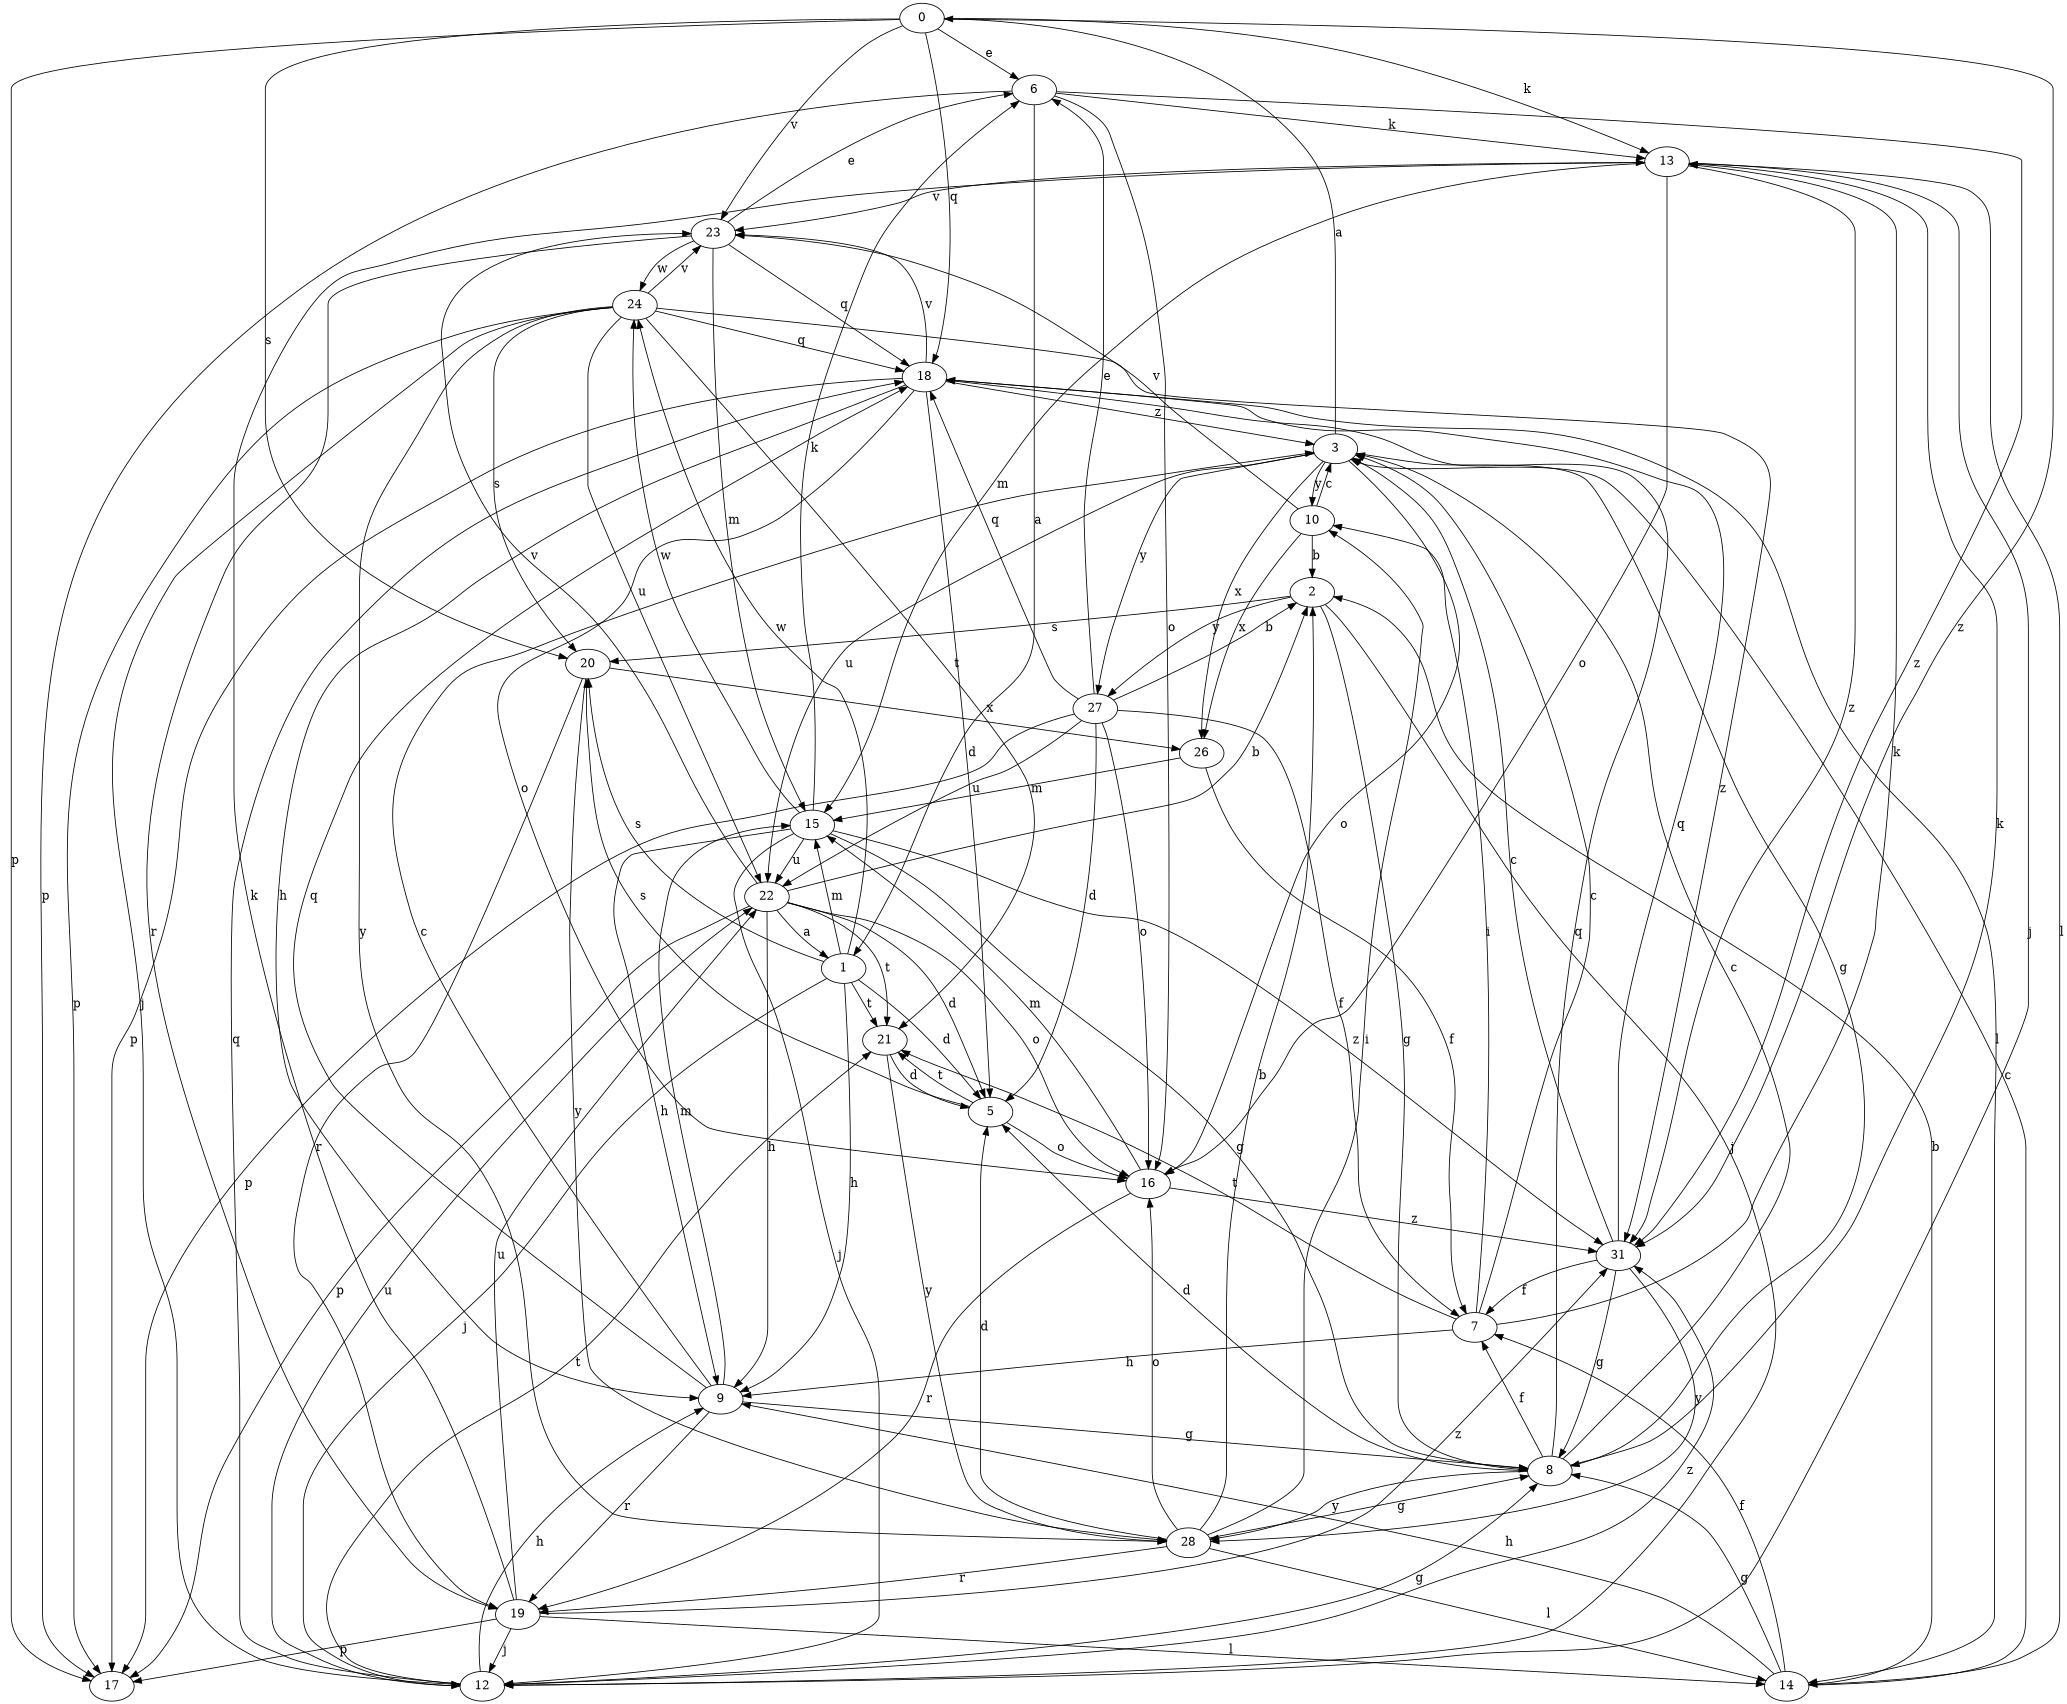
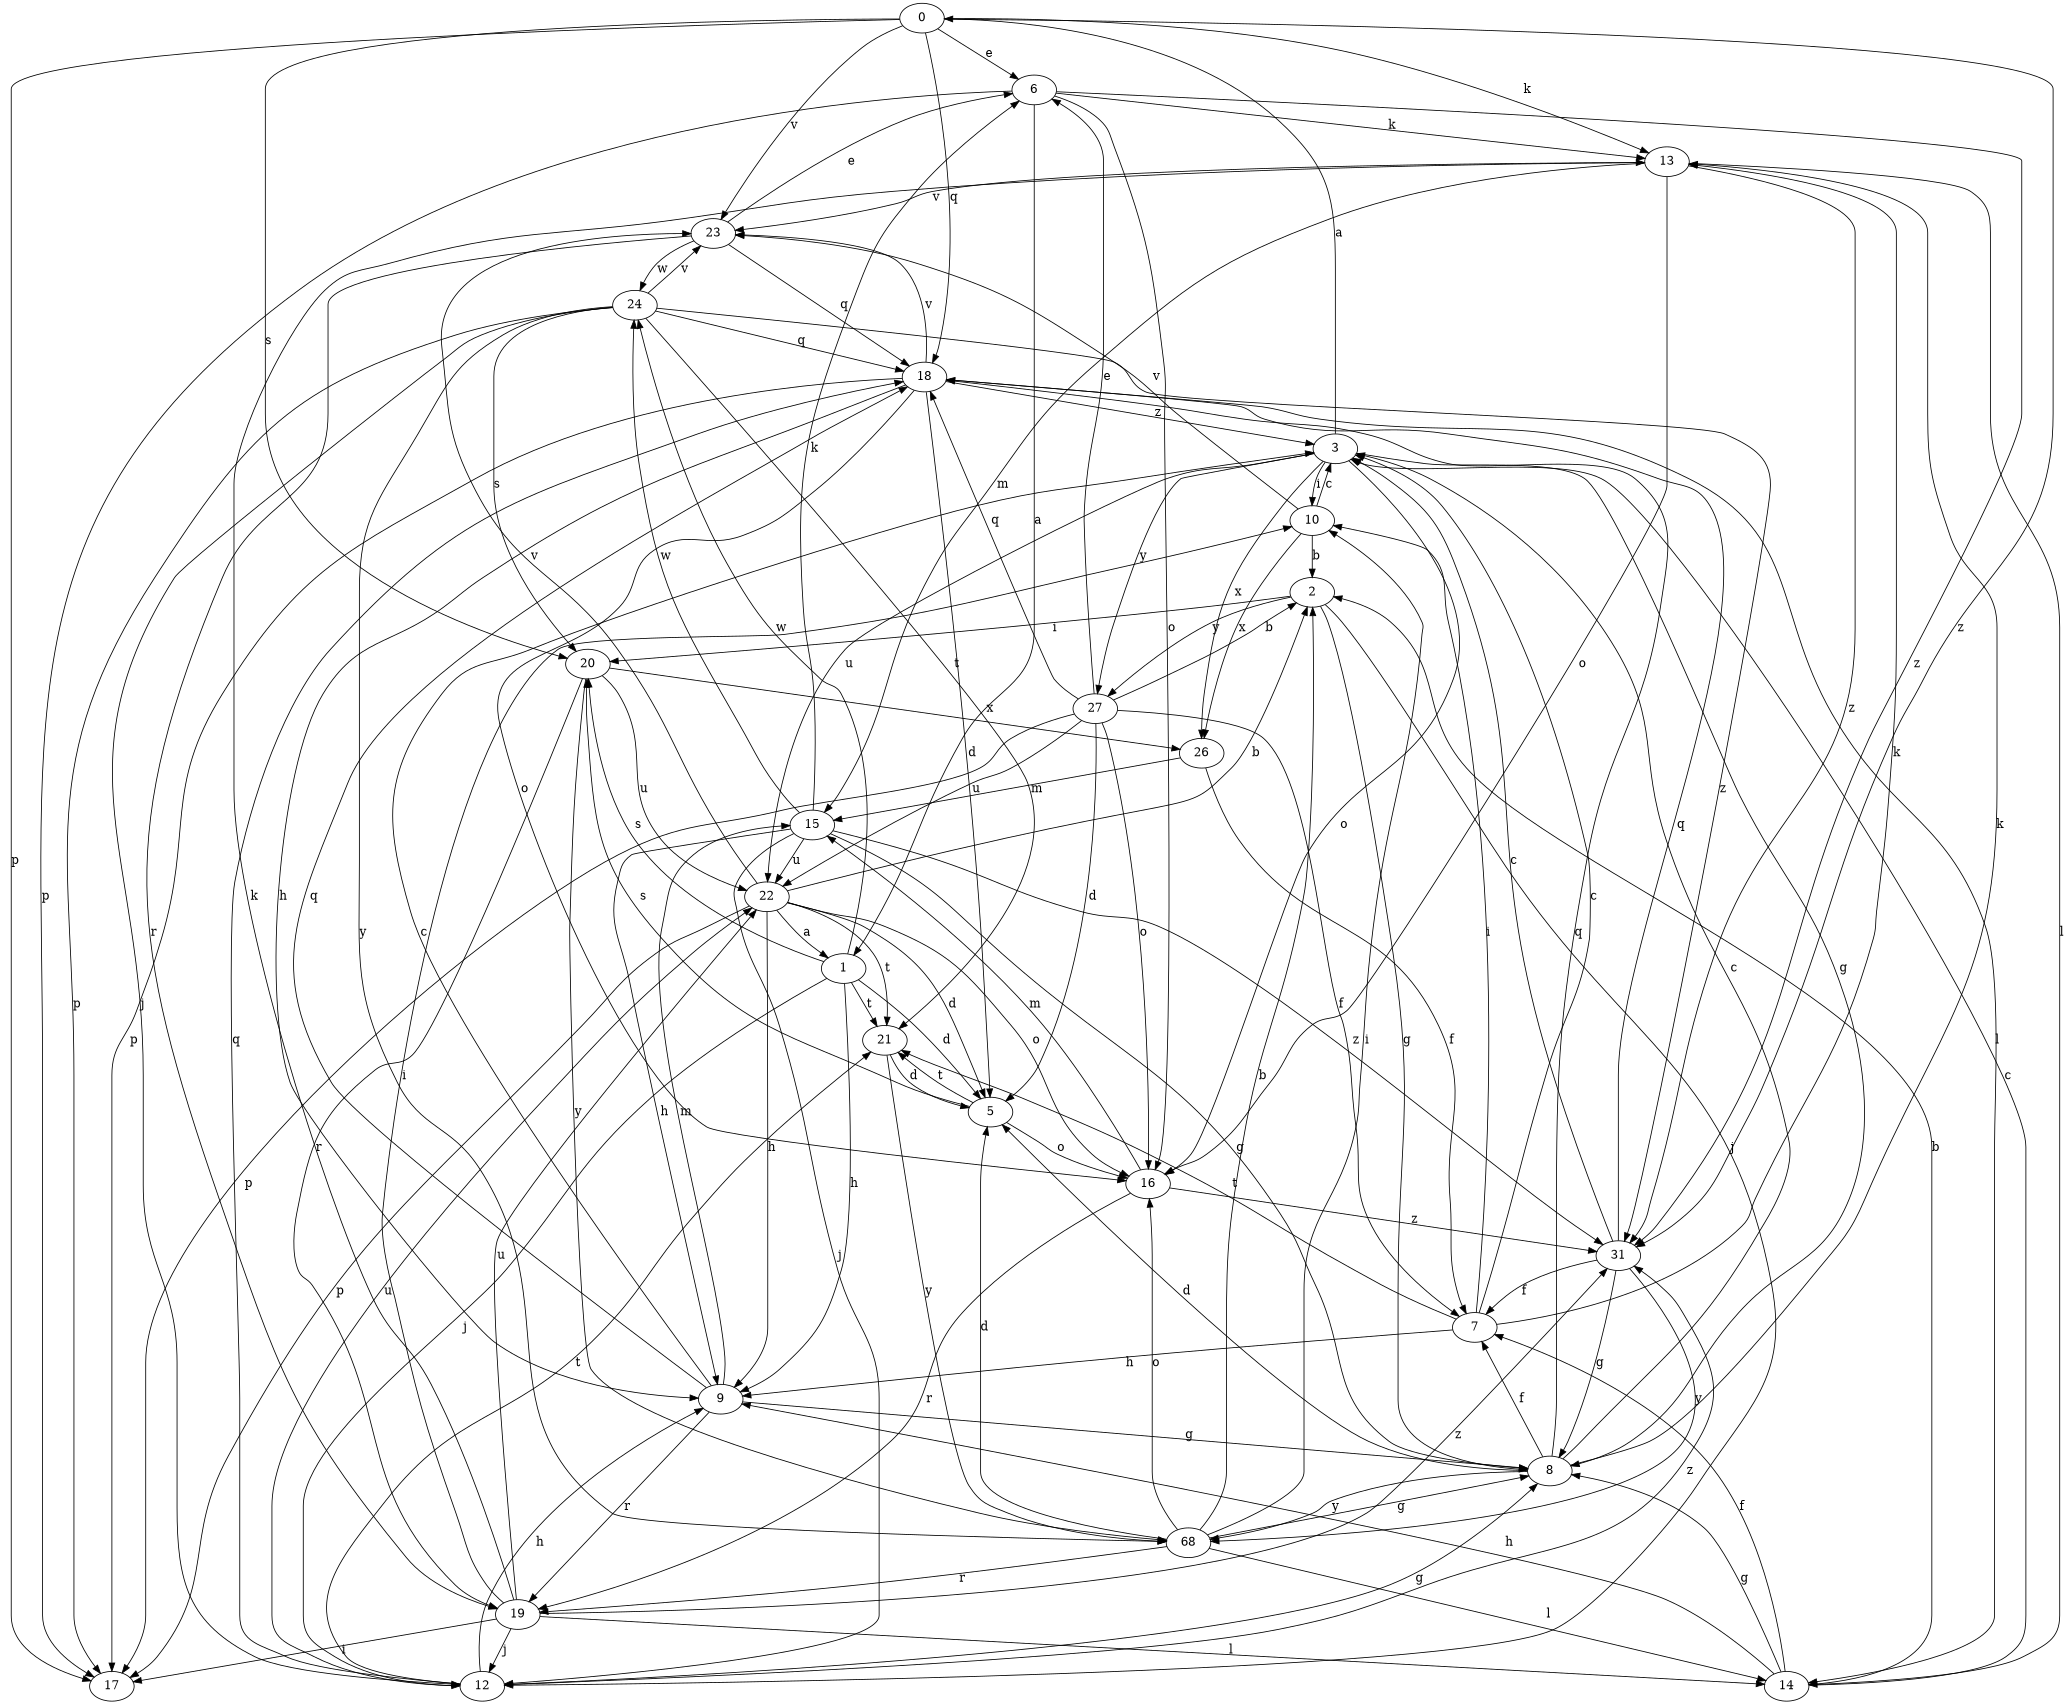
(1318, 485) -> (1318, 485)
(728, 531) -> none
(635, 599) -> (641, 802)
(1055, 628) -> (1055, 628)
none -> (483, 763)
(829, 901) -> none
(1857, 1376) -> none
(1188, 1543) -> (1188, 1543)
(344, 1650) -> (344, 1650)
